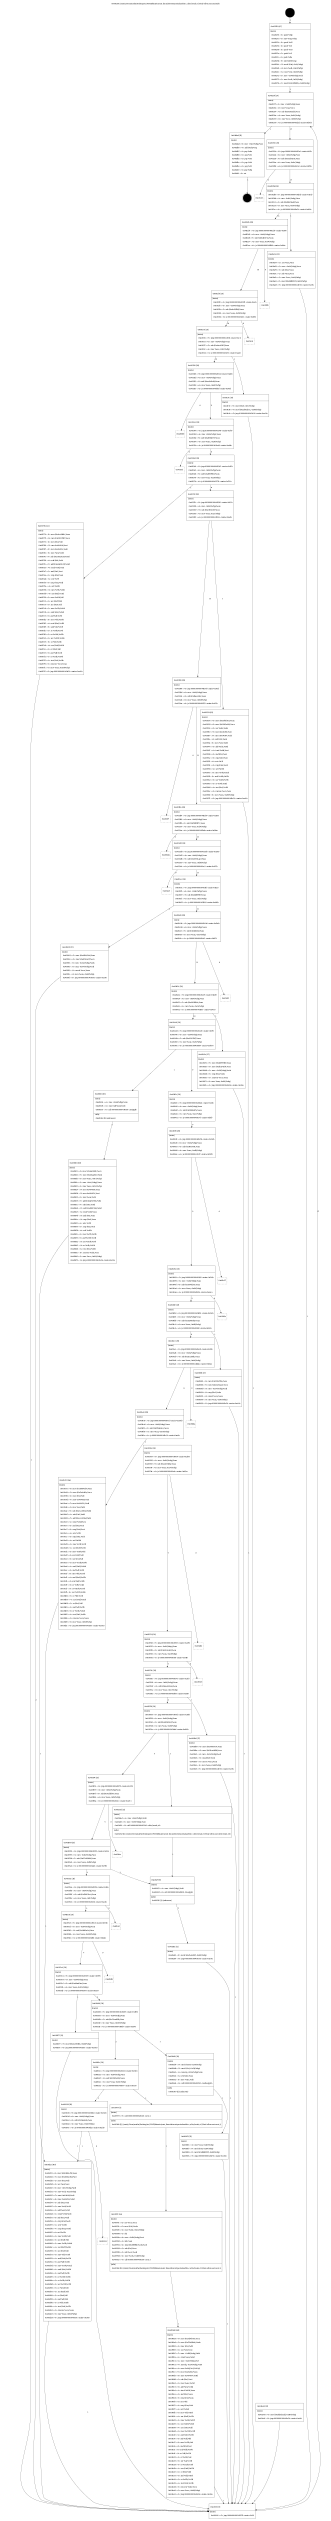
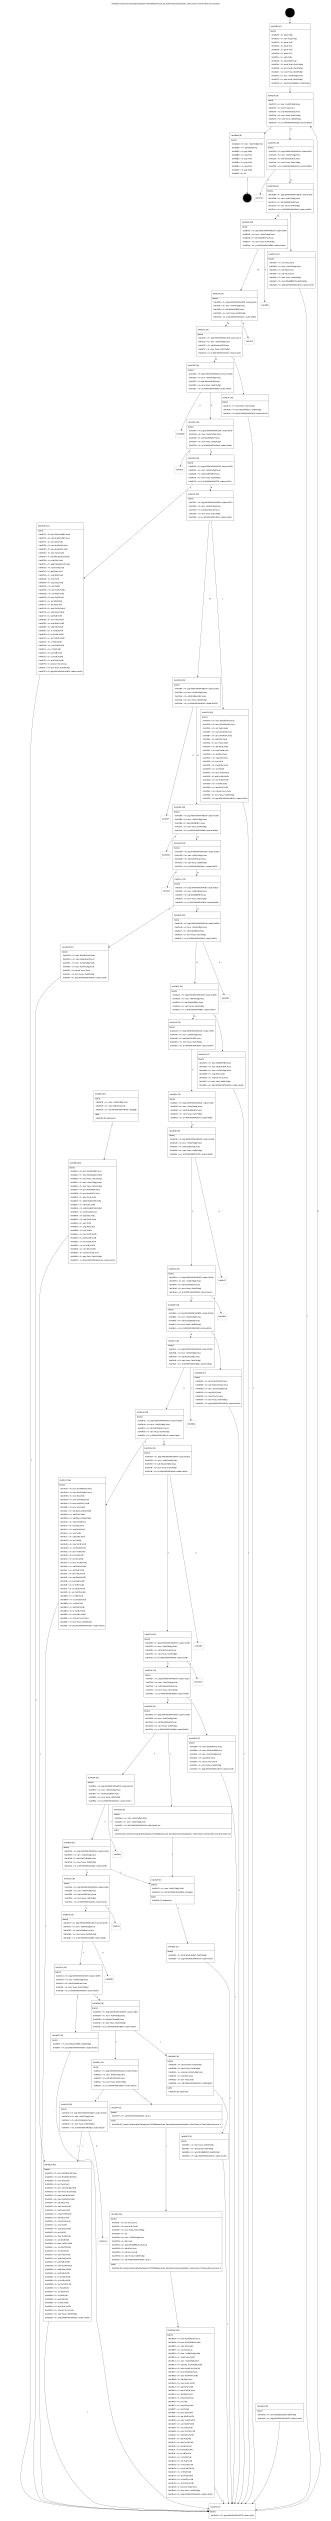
(155, 1070) -> none
none -> (163, 1441)
